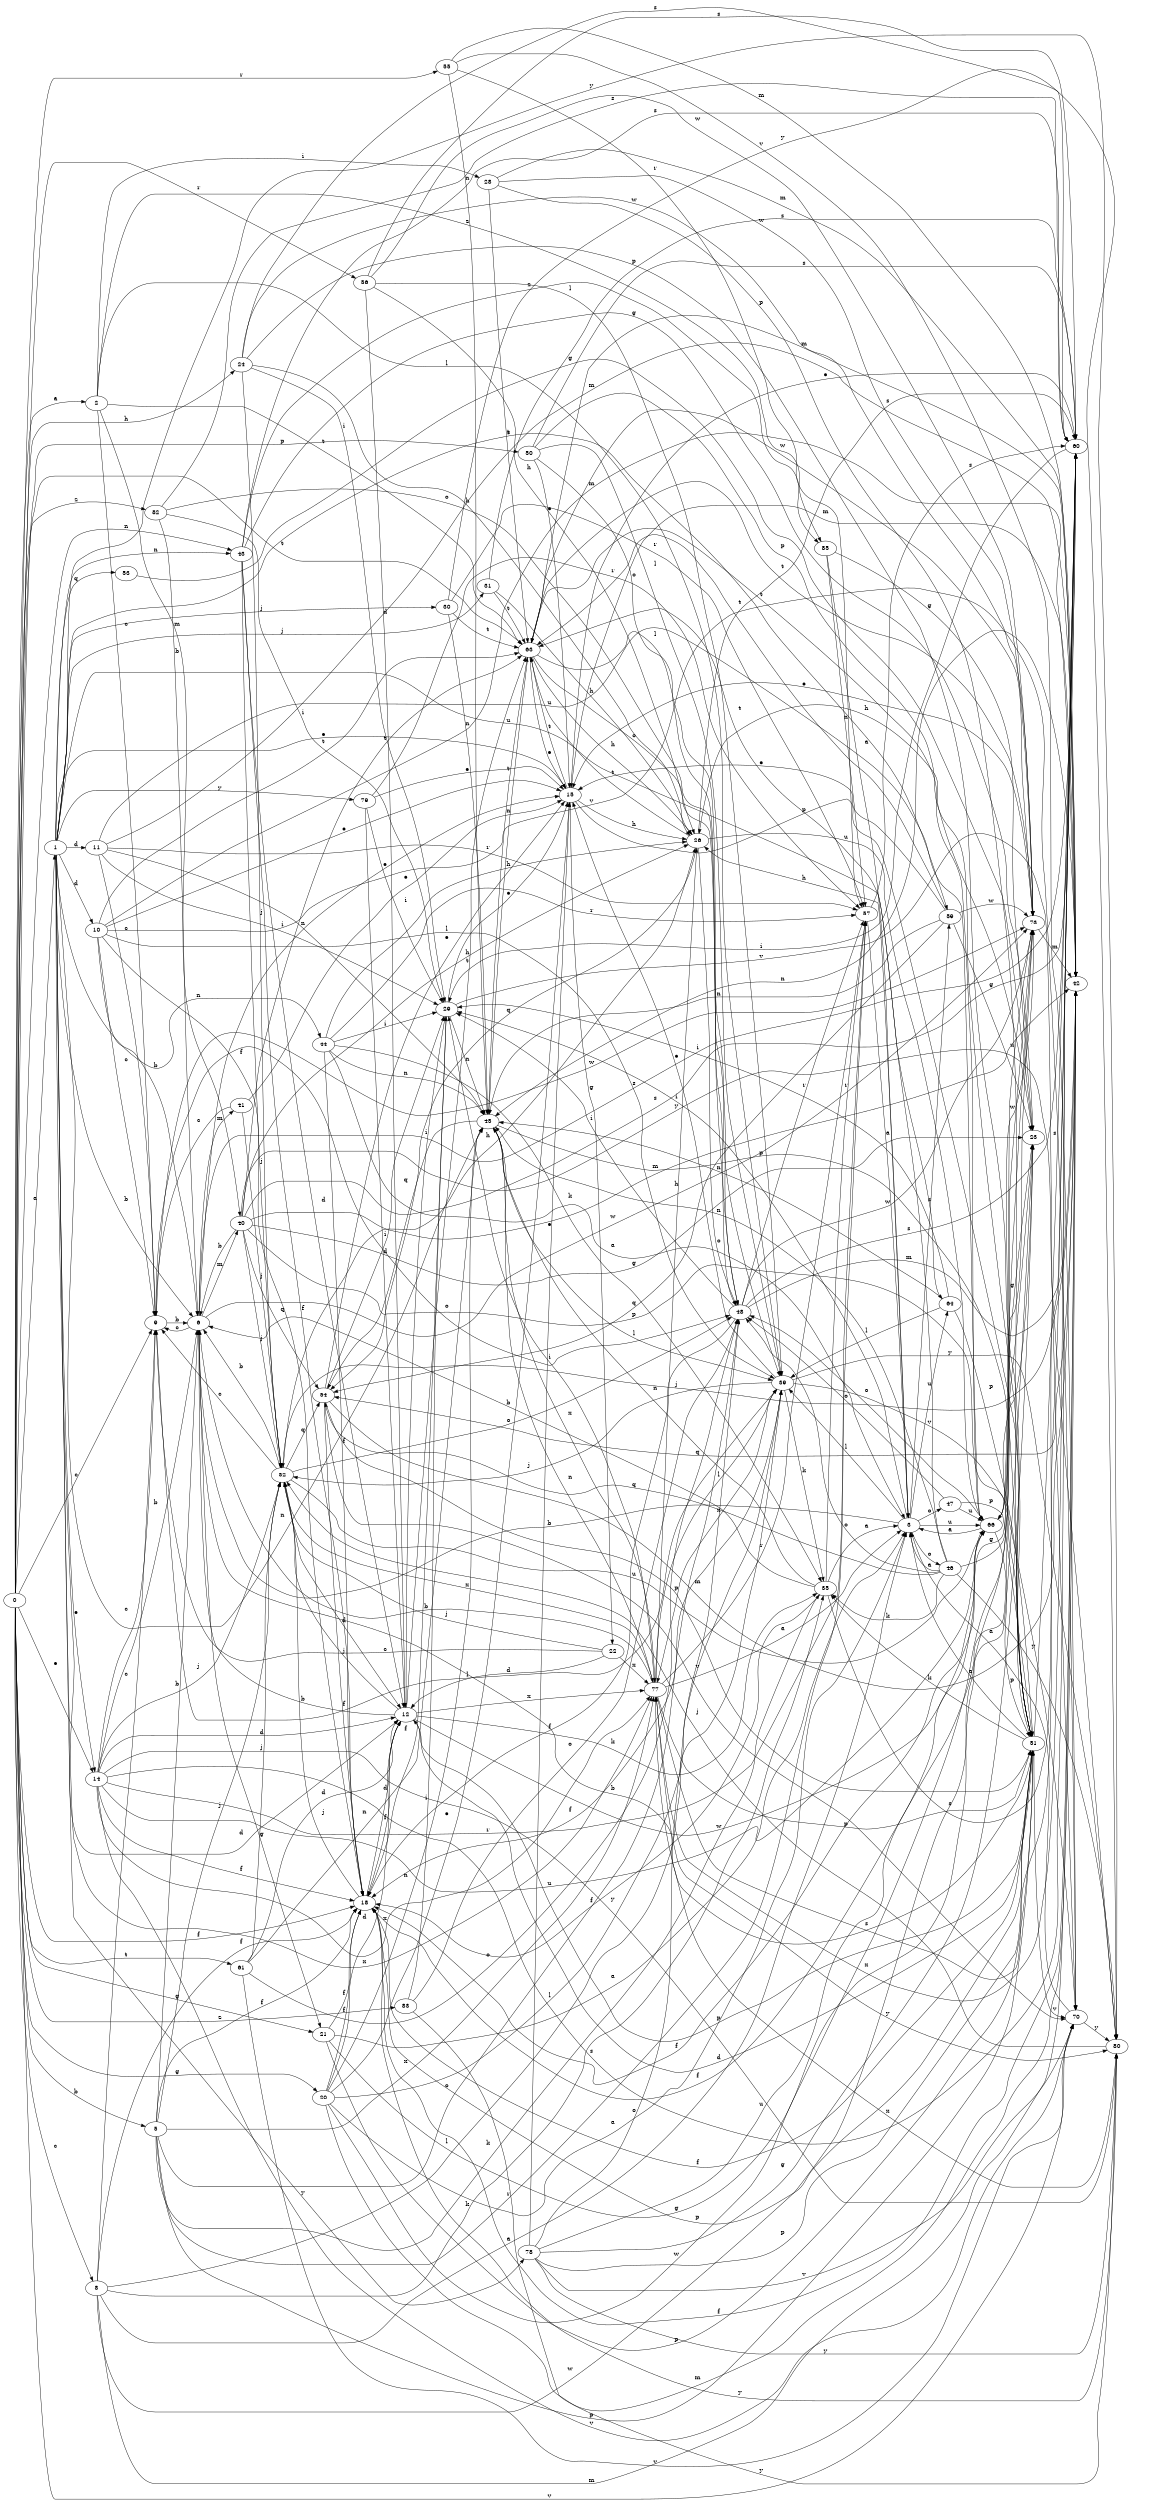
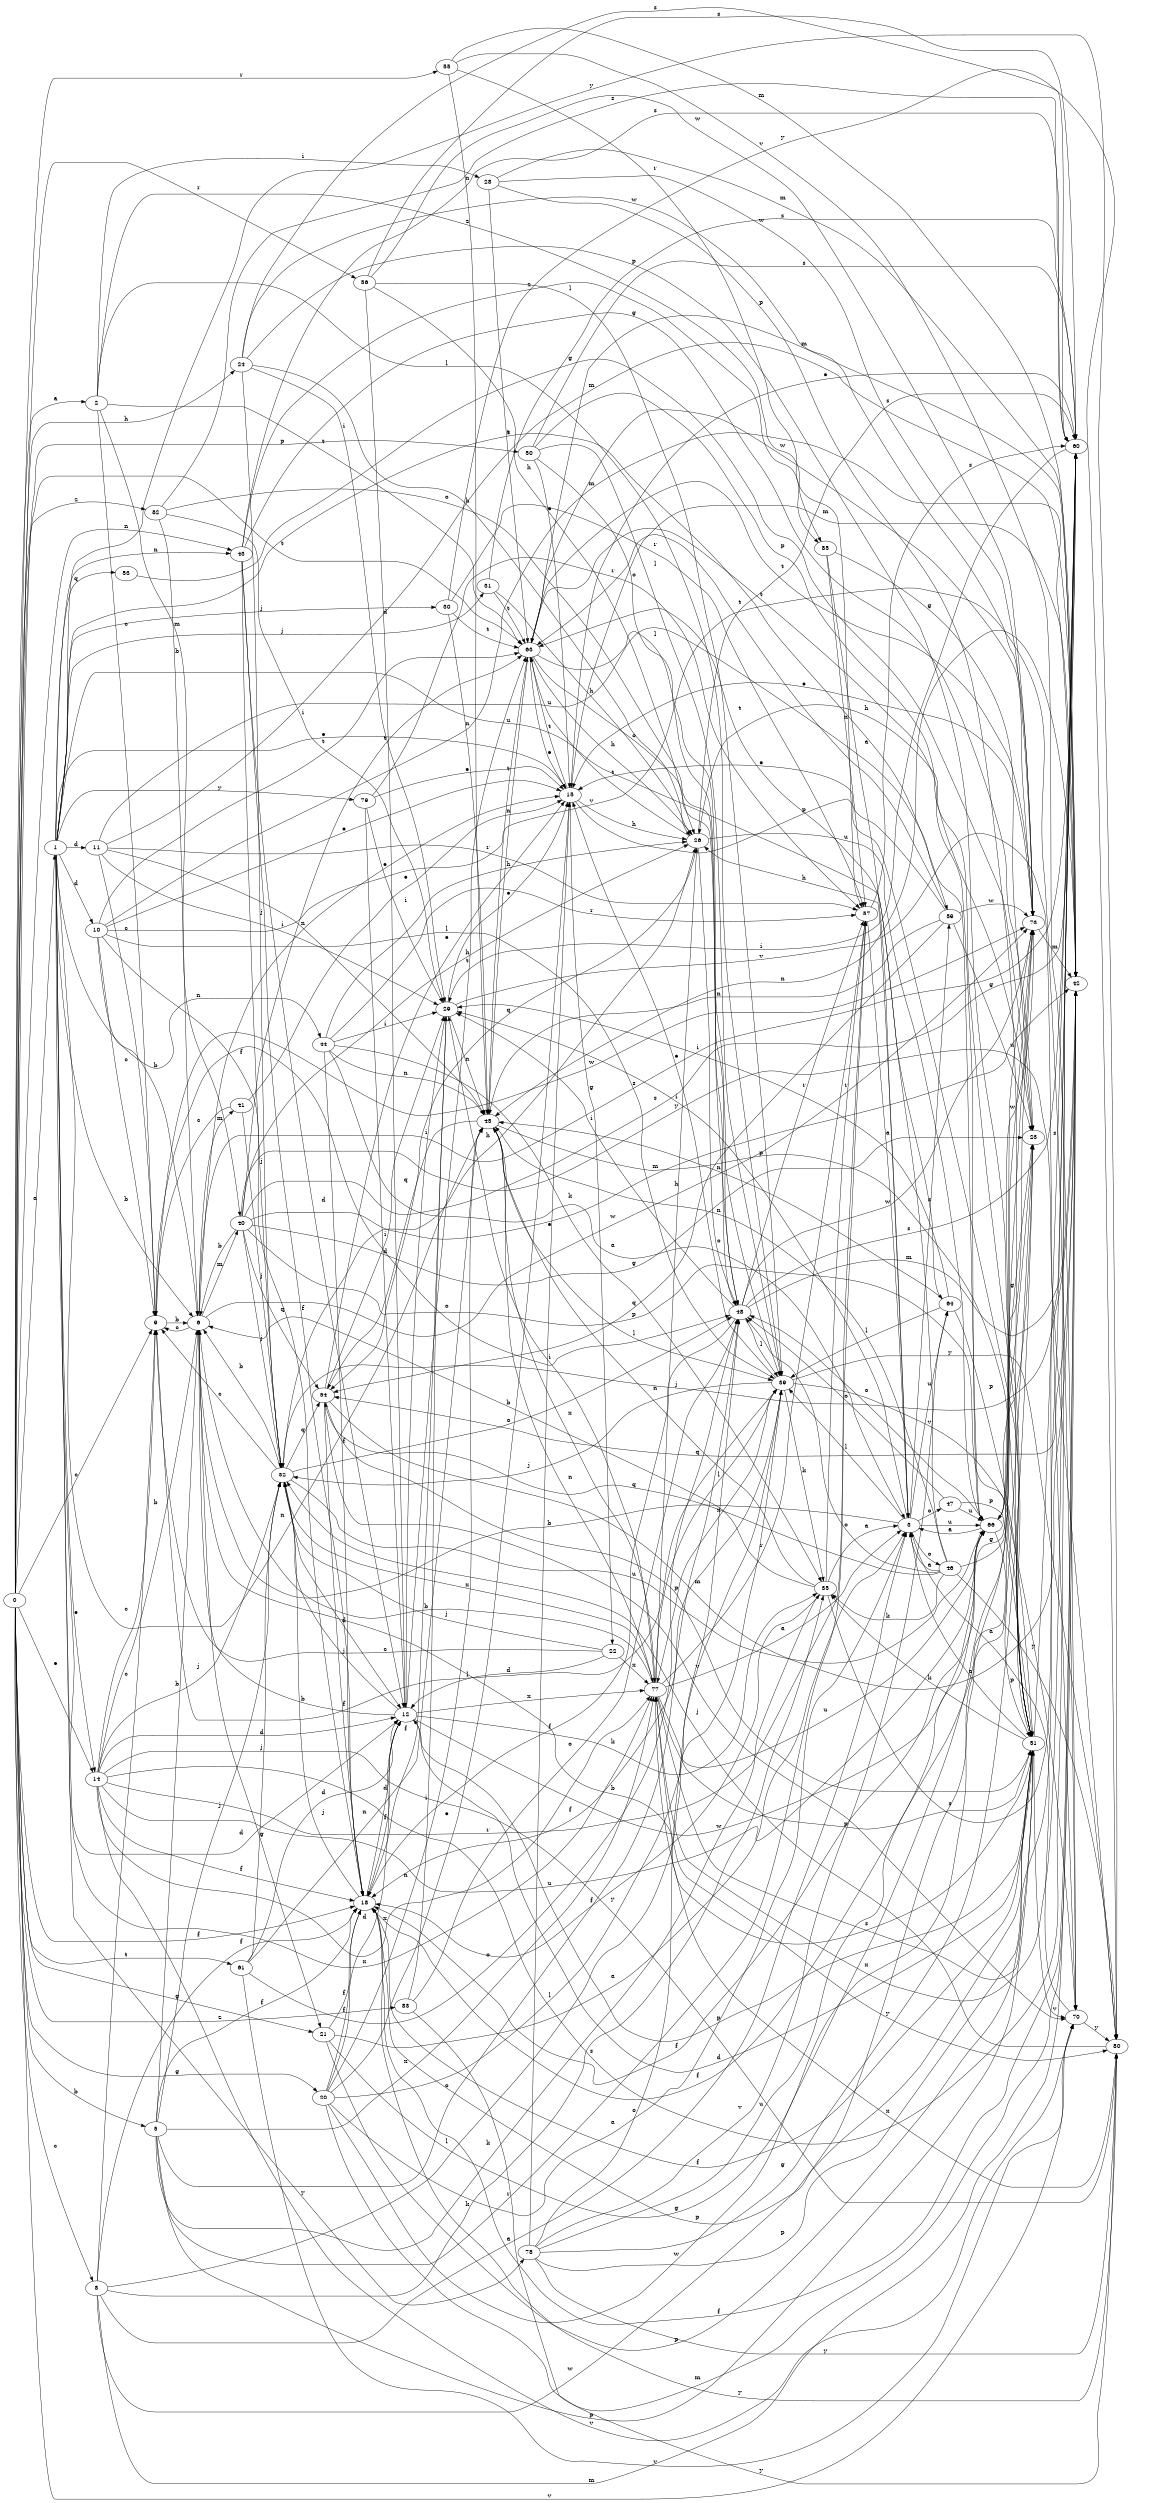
none -> (758, 1347)
none -> (838, 1712)
(850, 2262) -> (841, 1843)
